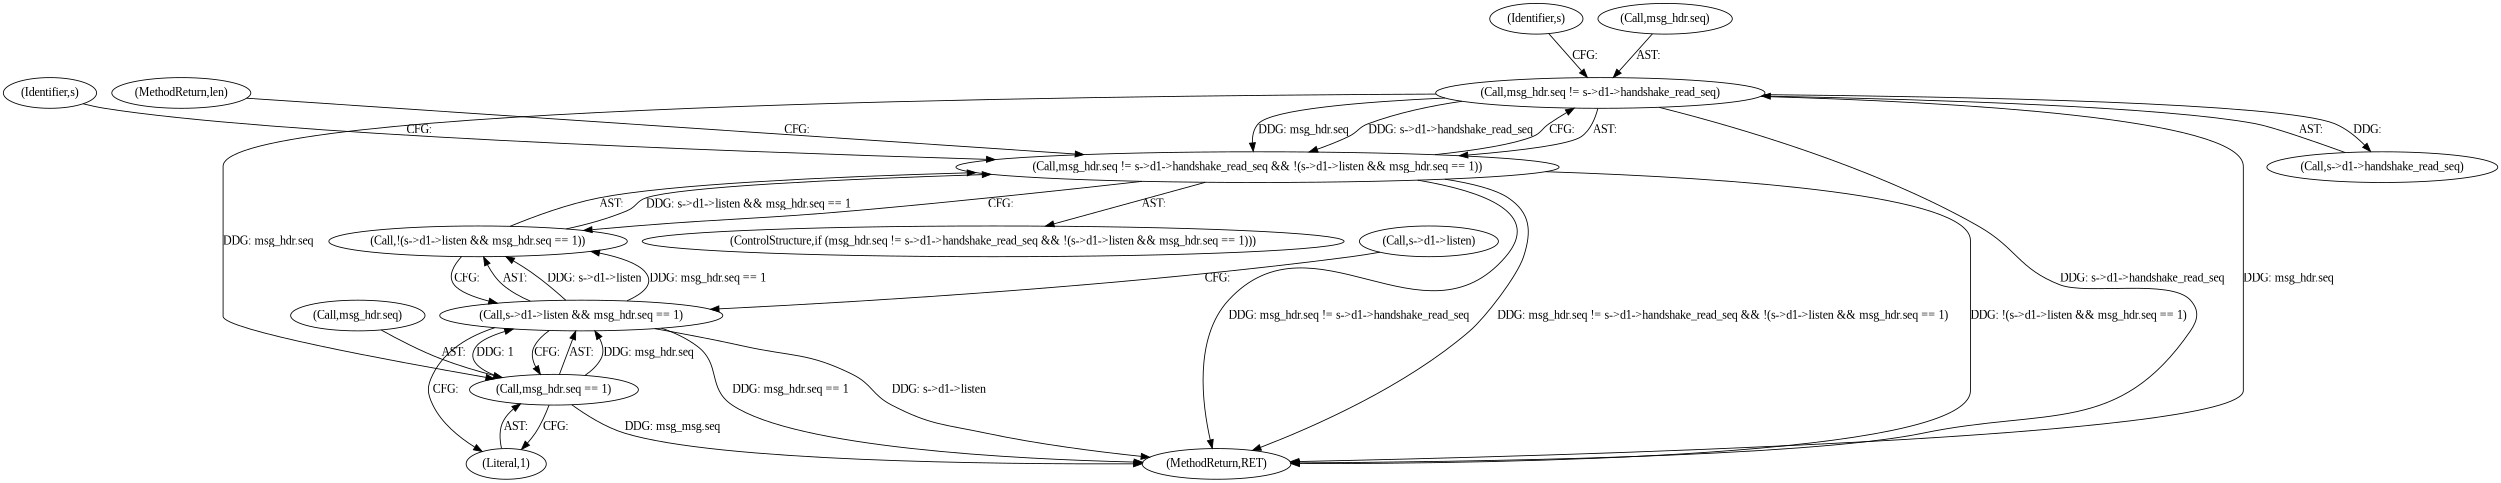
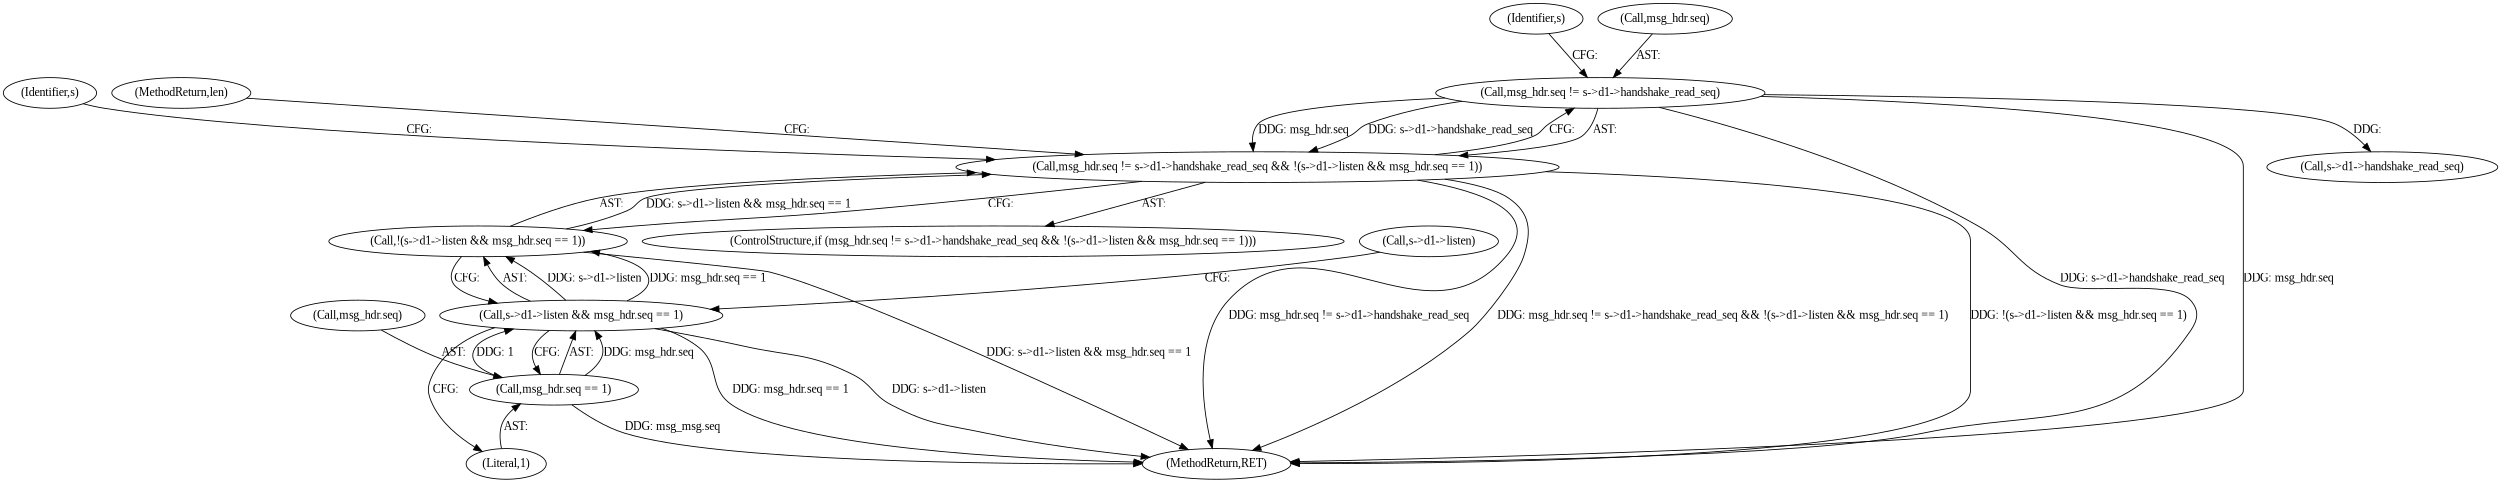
(2060, 106) -> none
(616, 112) -> none
none -> (891, 317)
(540, 425) -> none
